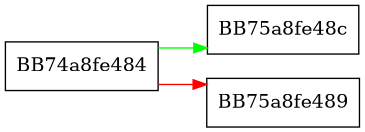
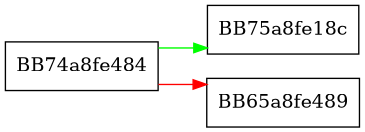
(283, 30) -> (283, 30)
(283, 103) -> (283, 103)
